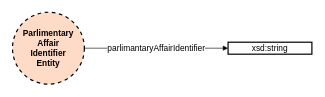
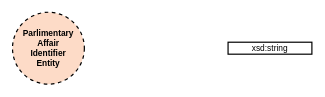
(156, 48) -> none
